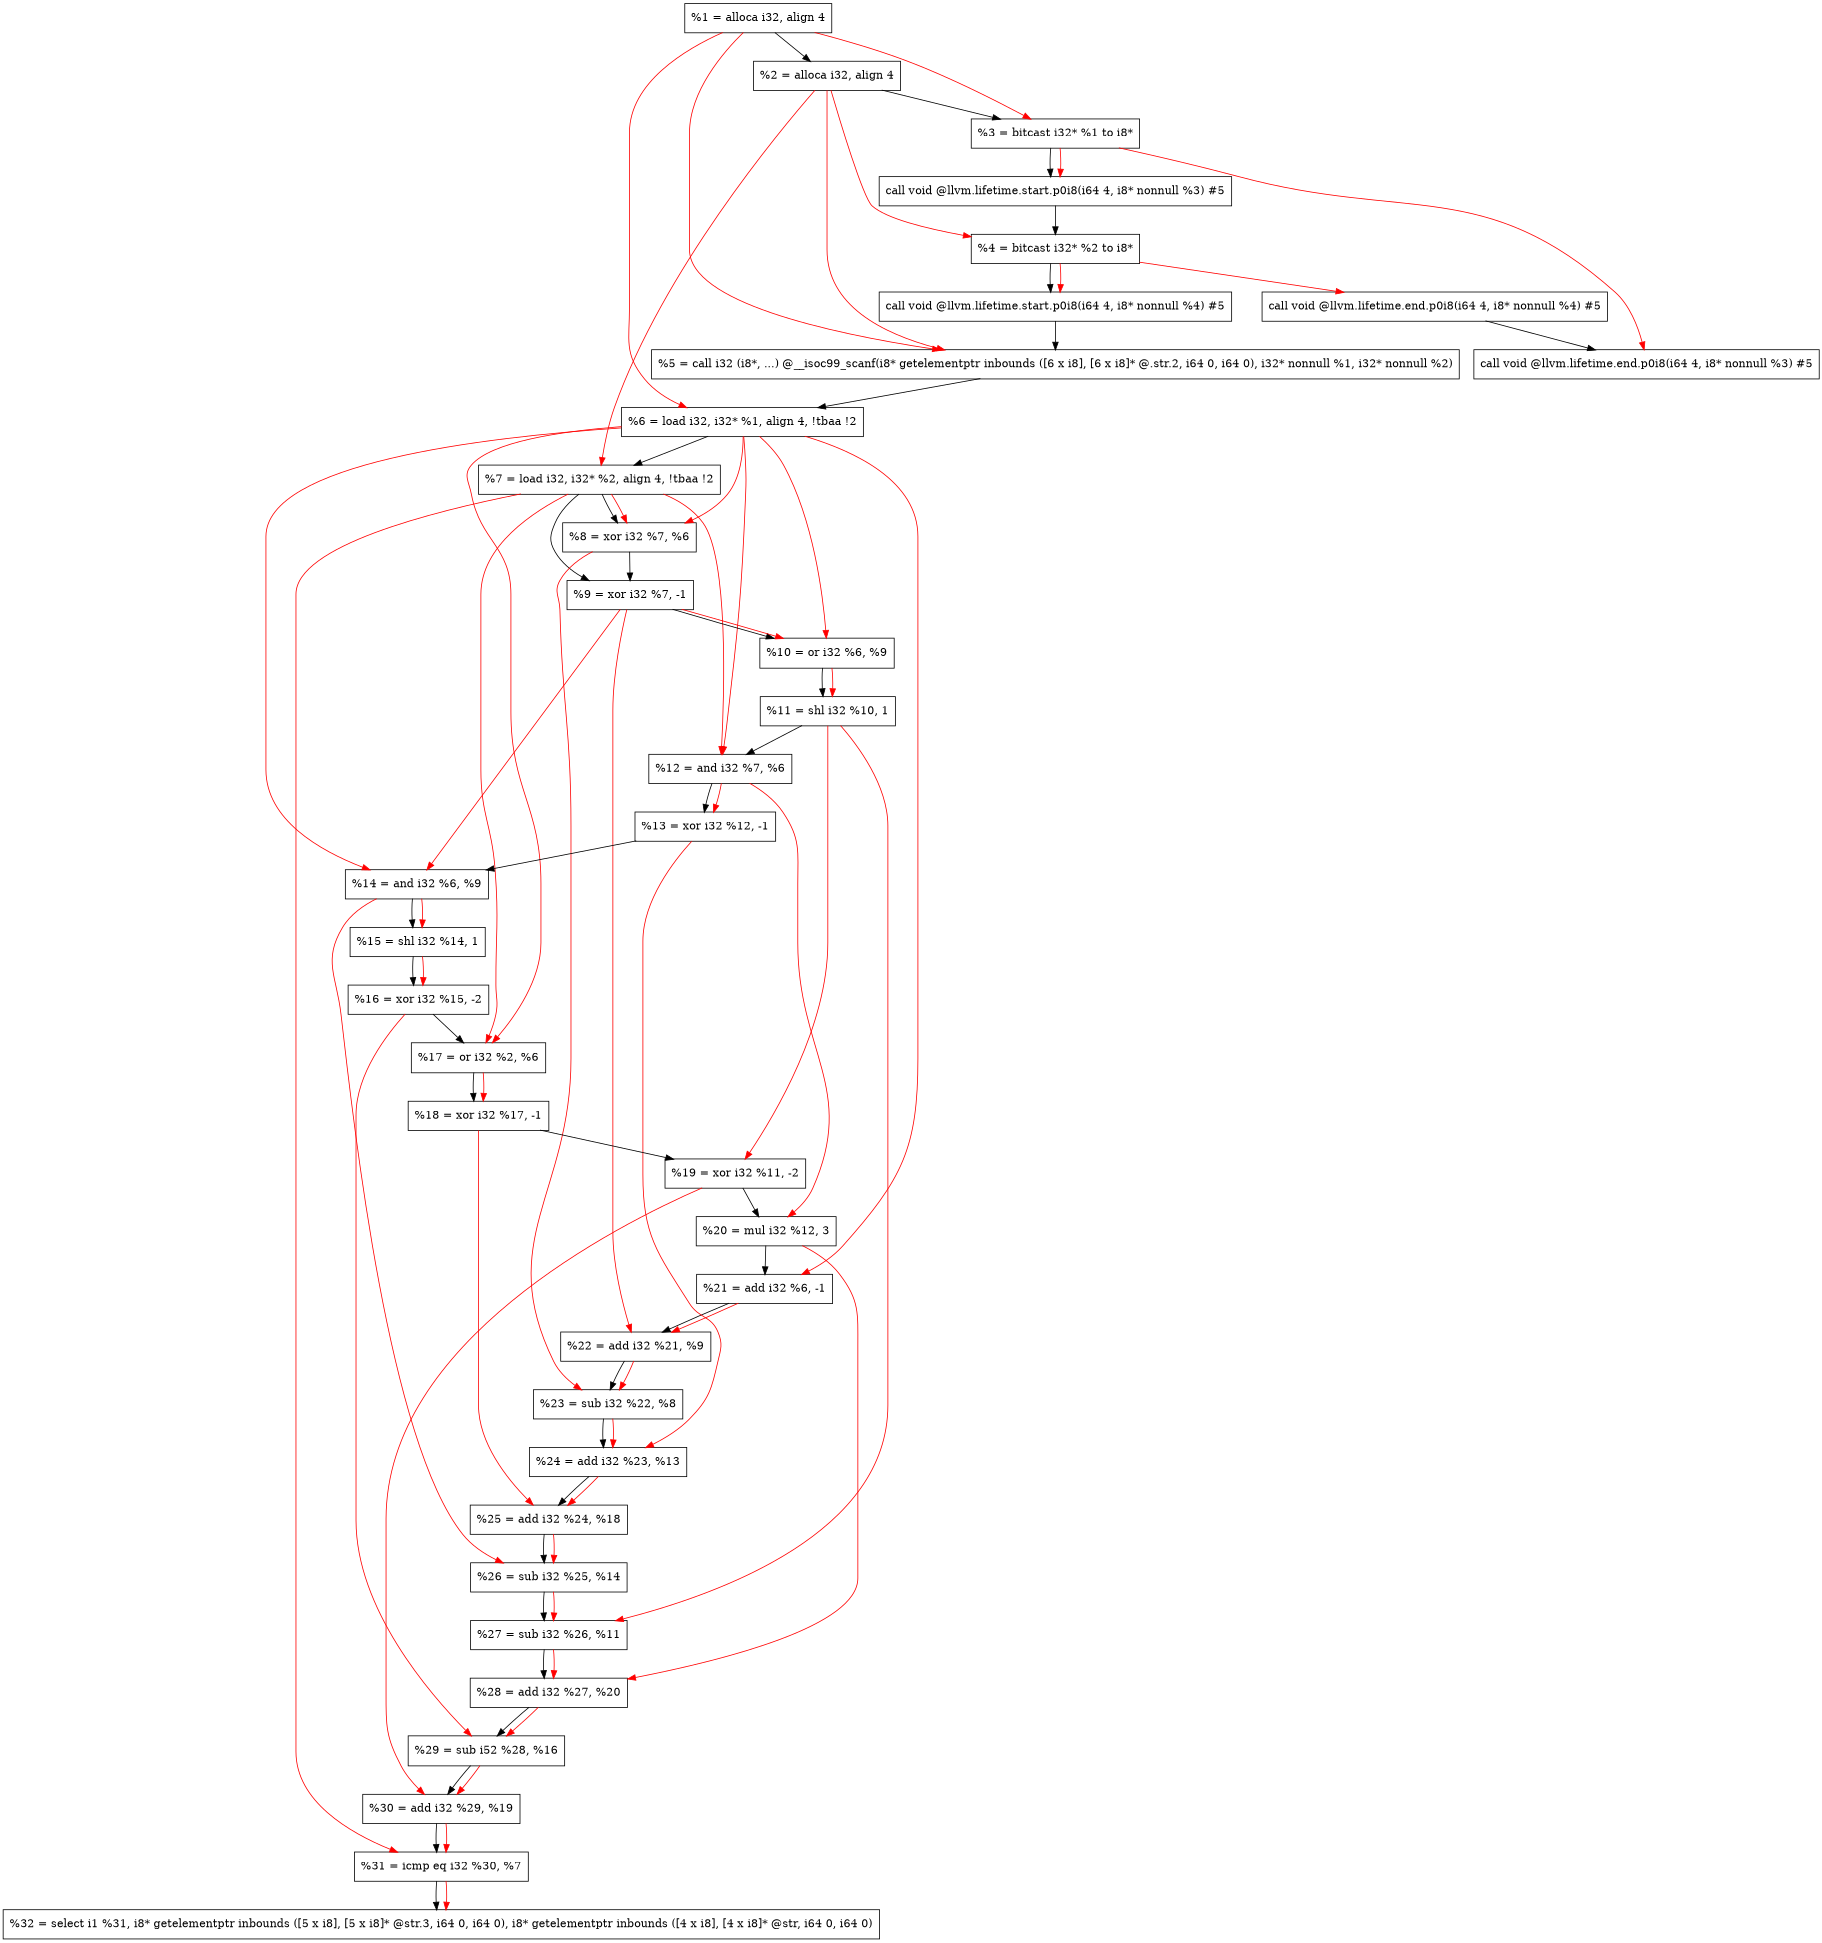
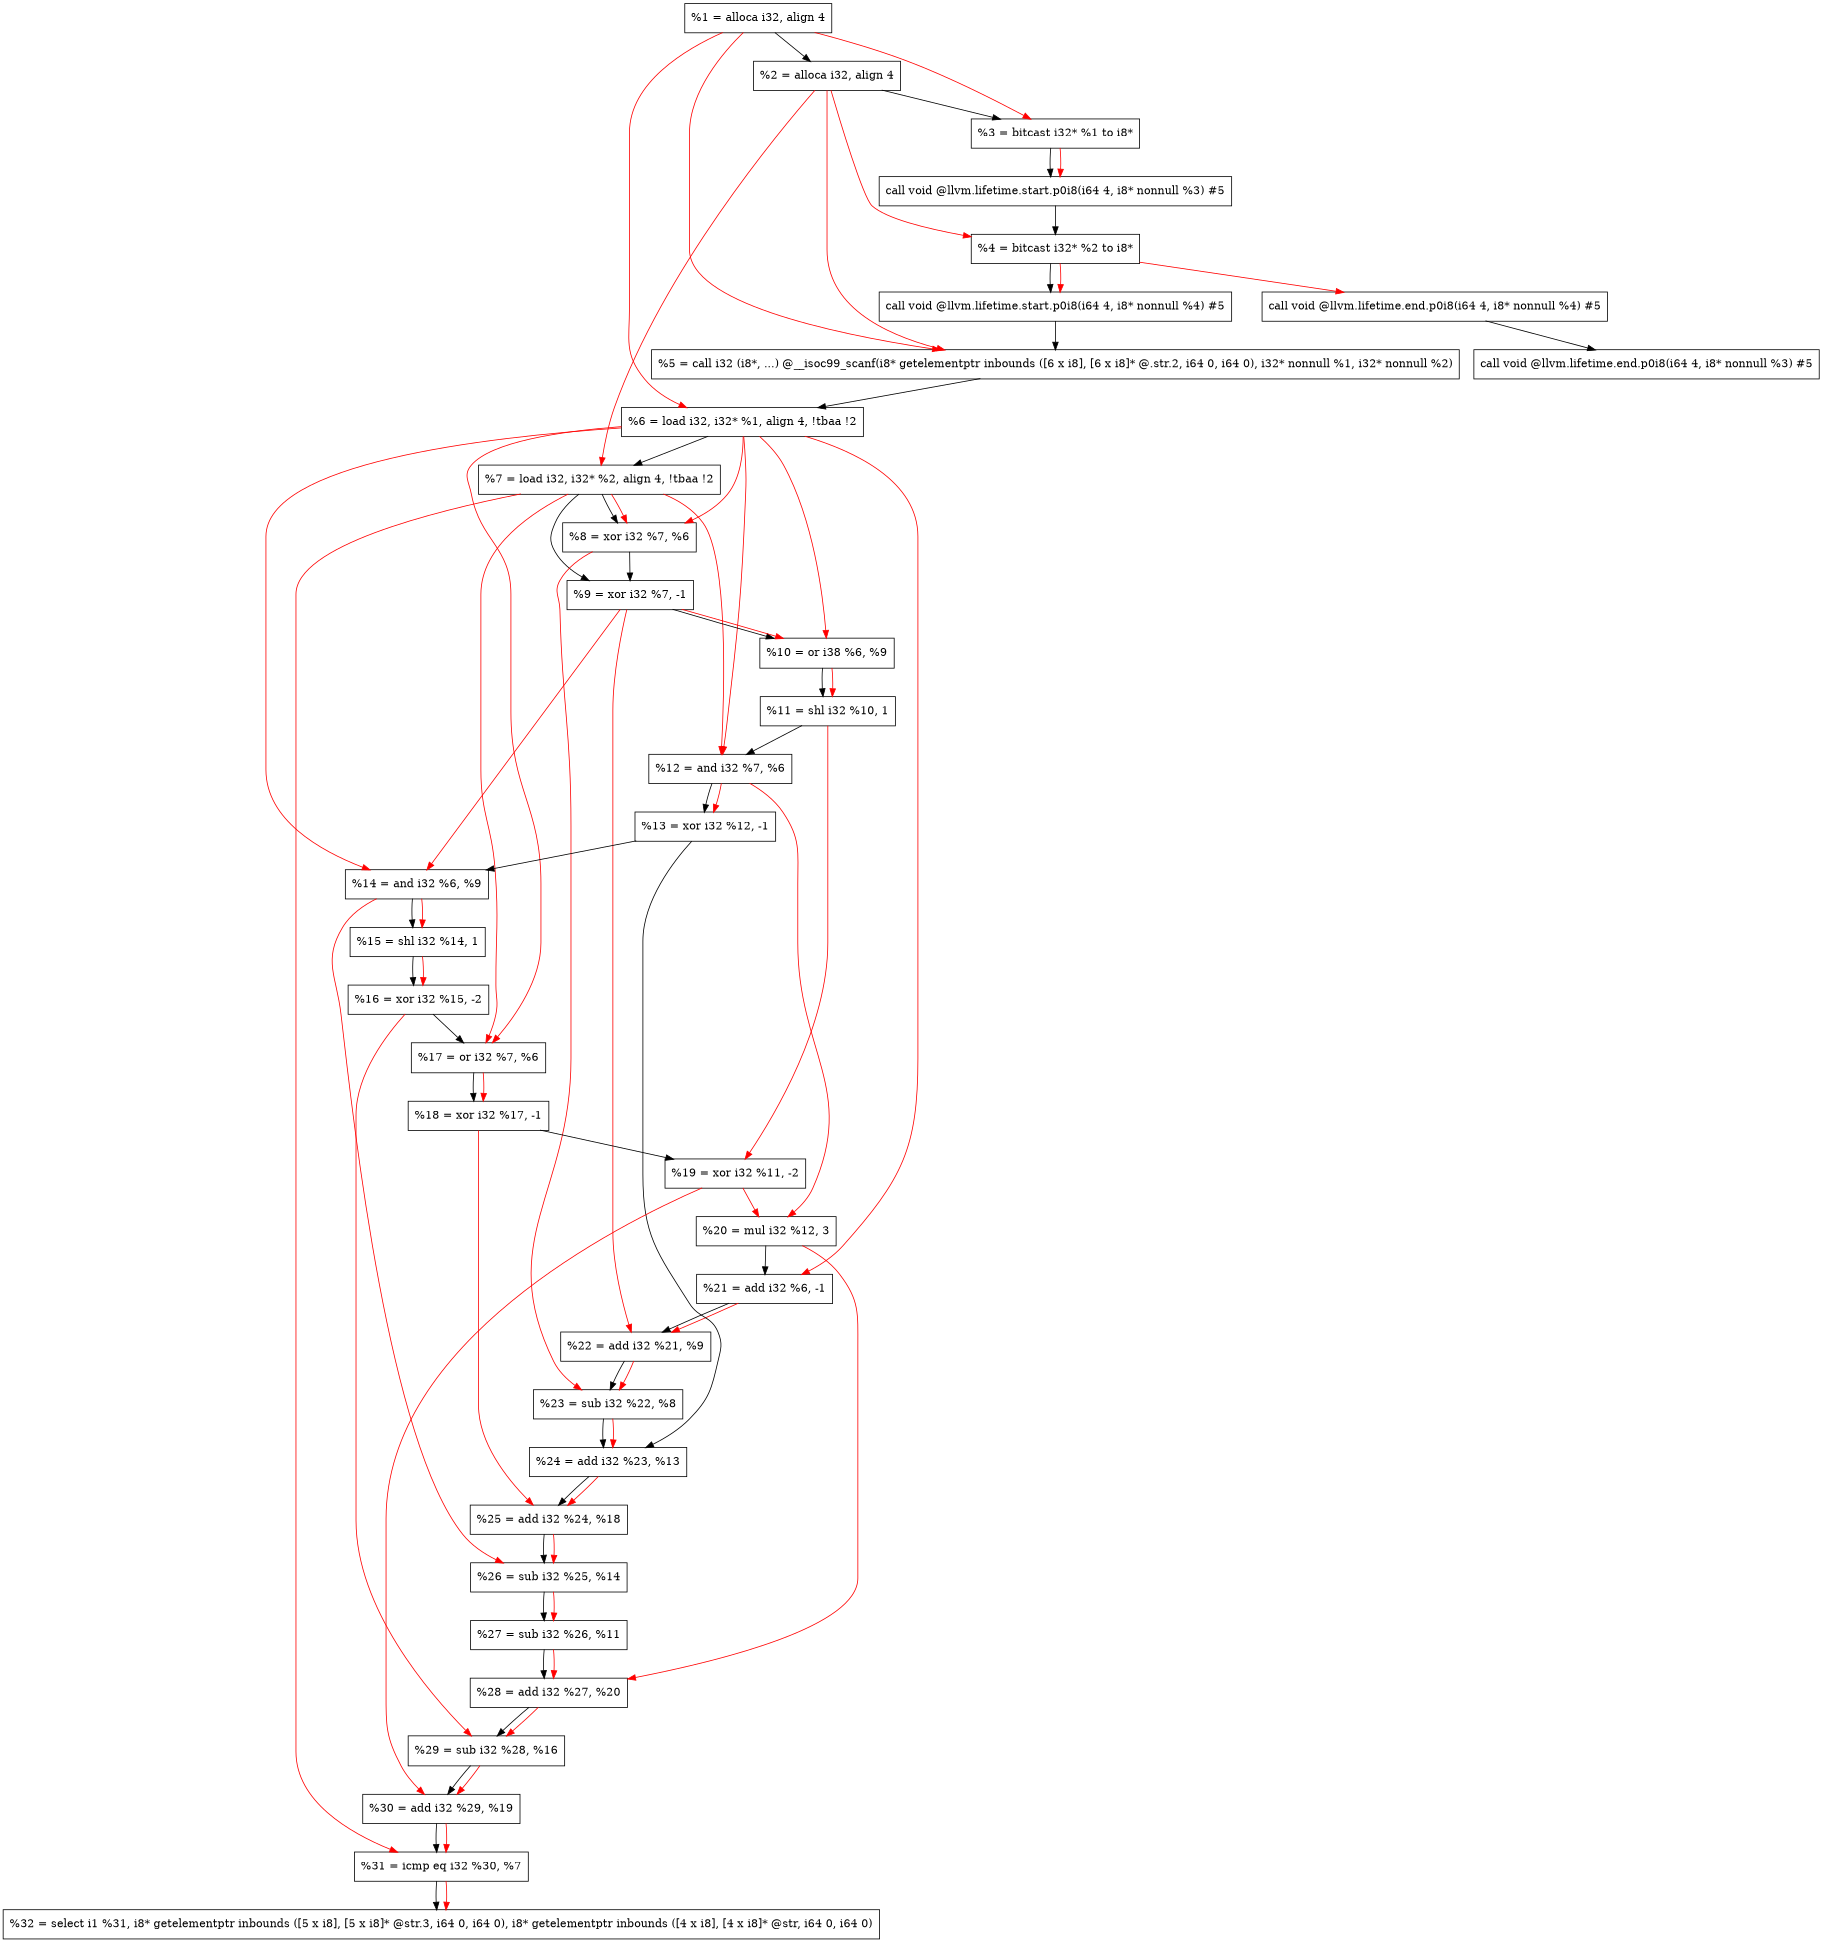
(1404, 203) -> none
(827, 653) -> (827, 653)
(479, 1058) -> (479, 1058)
(643, 1162) -> (643, 1162)
(749, 1199) -> (749, 1199)
(888, 1241) -> none
(486, 1751) -> (486, 1751)
